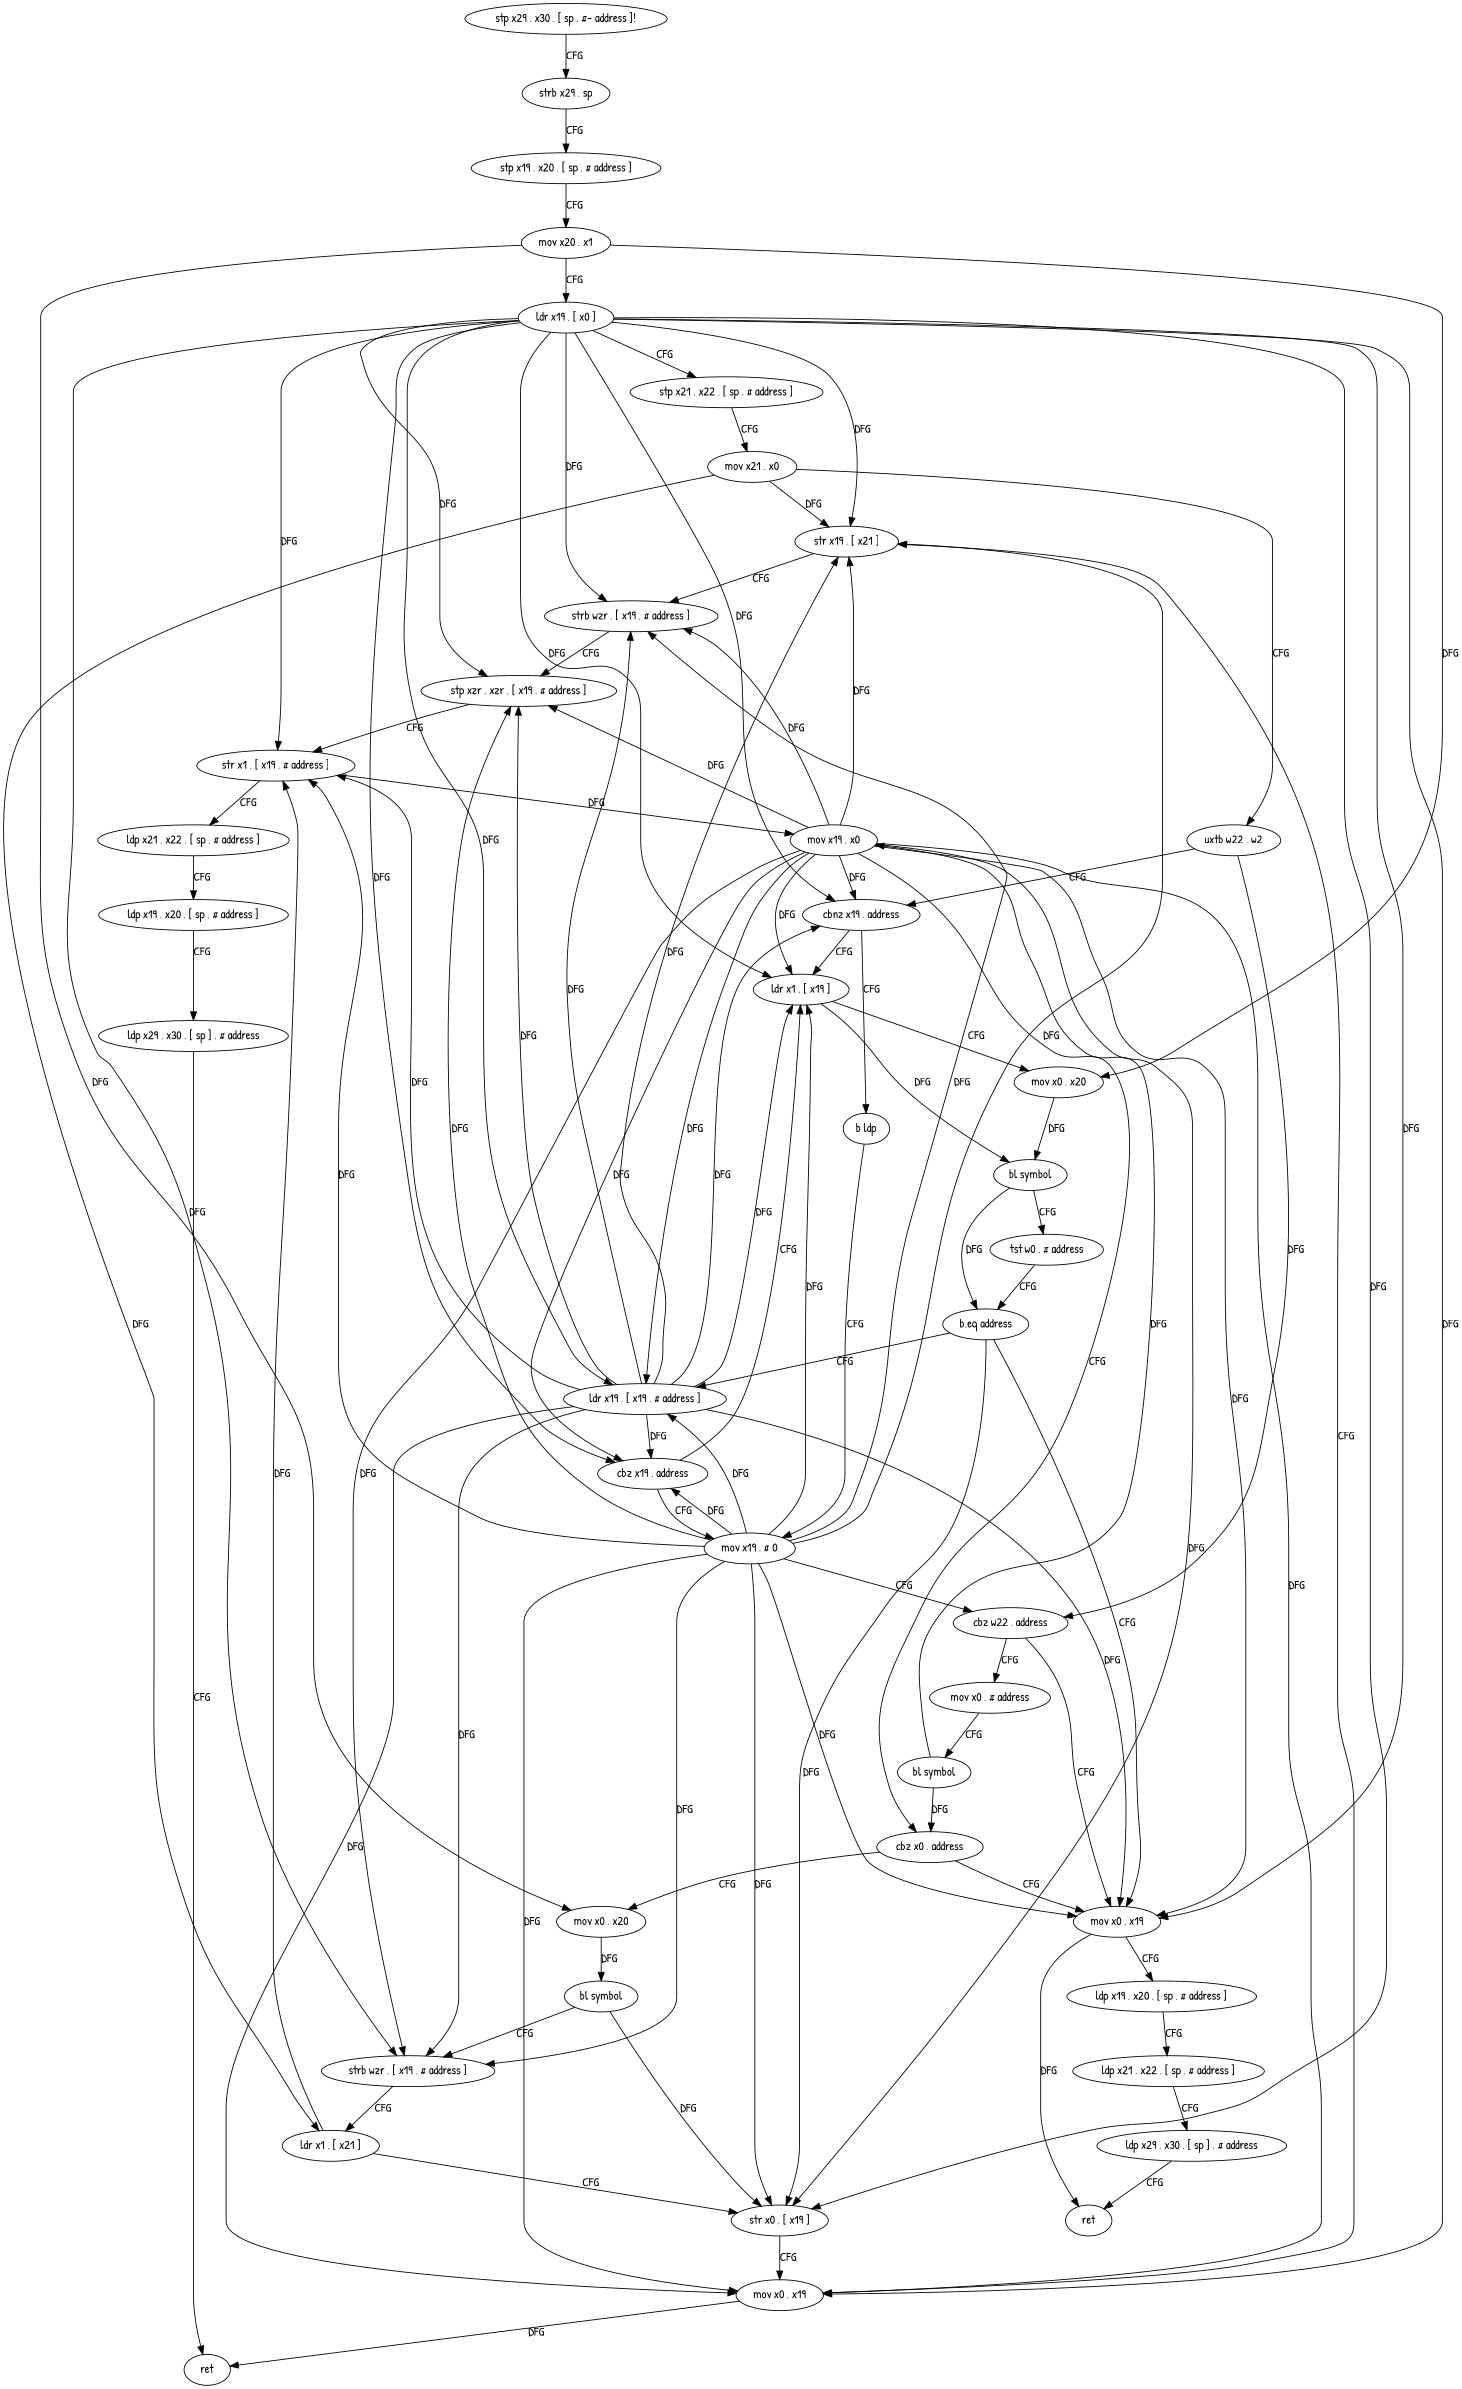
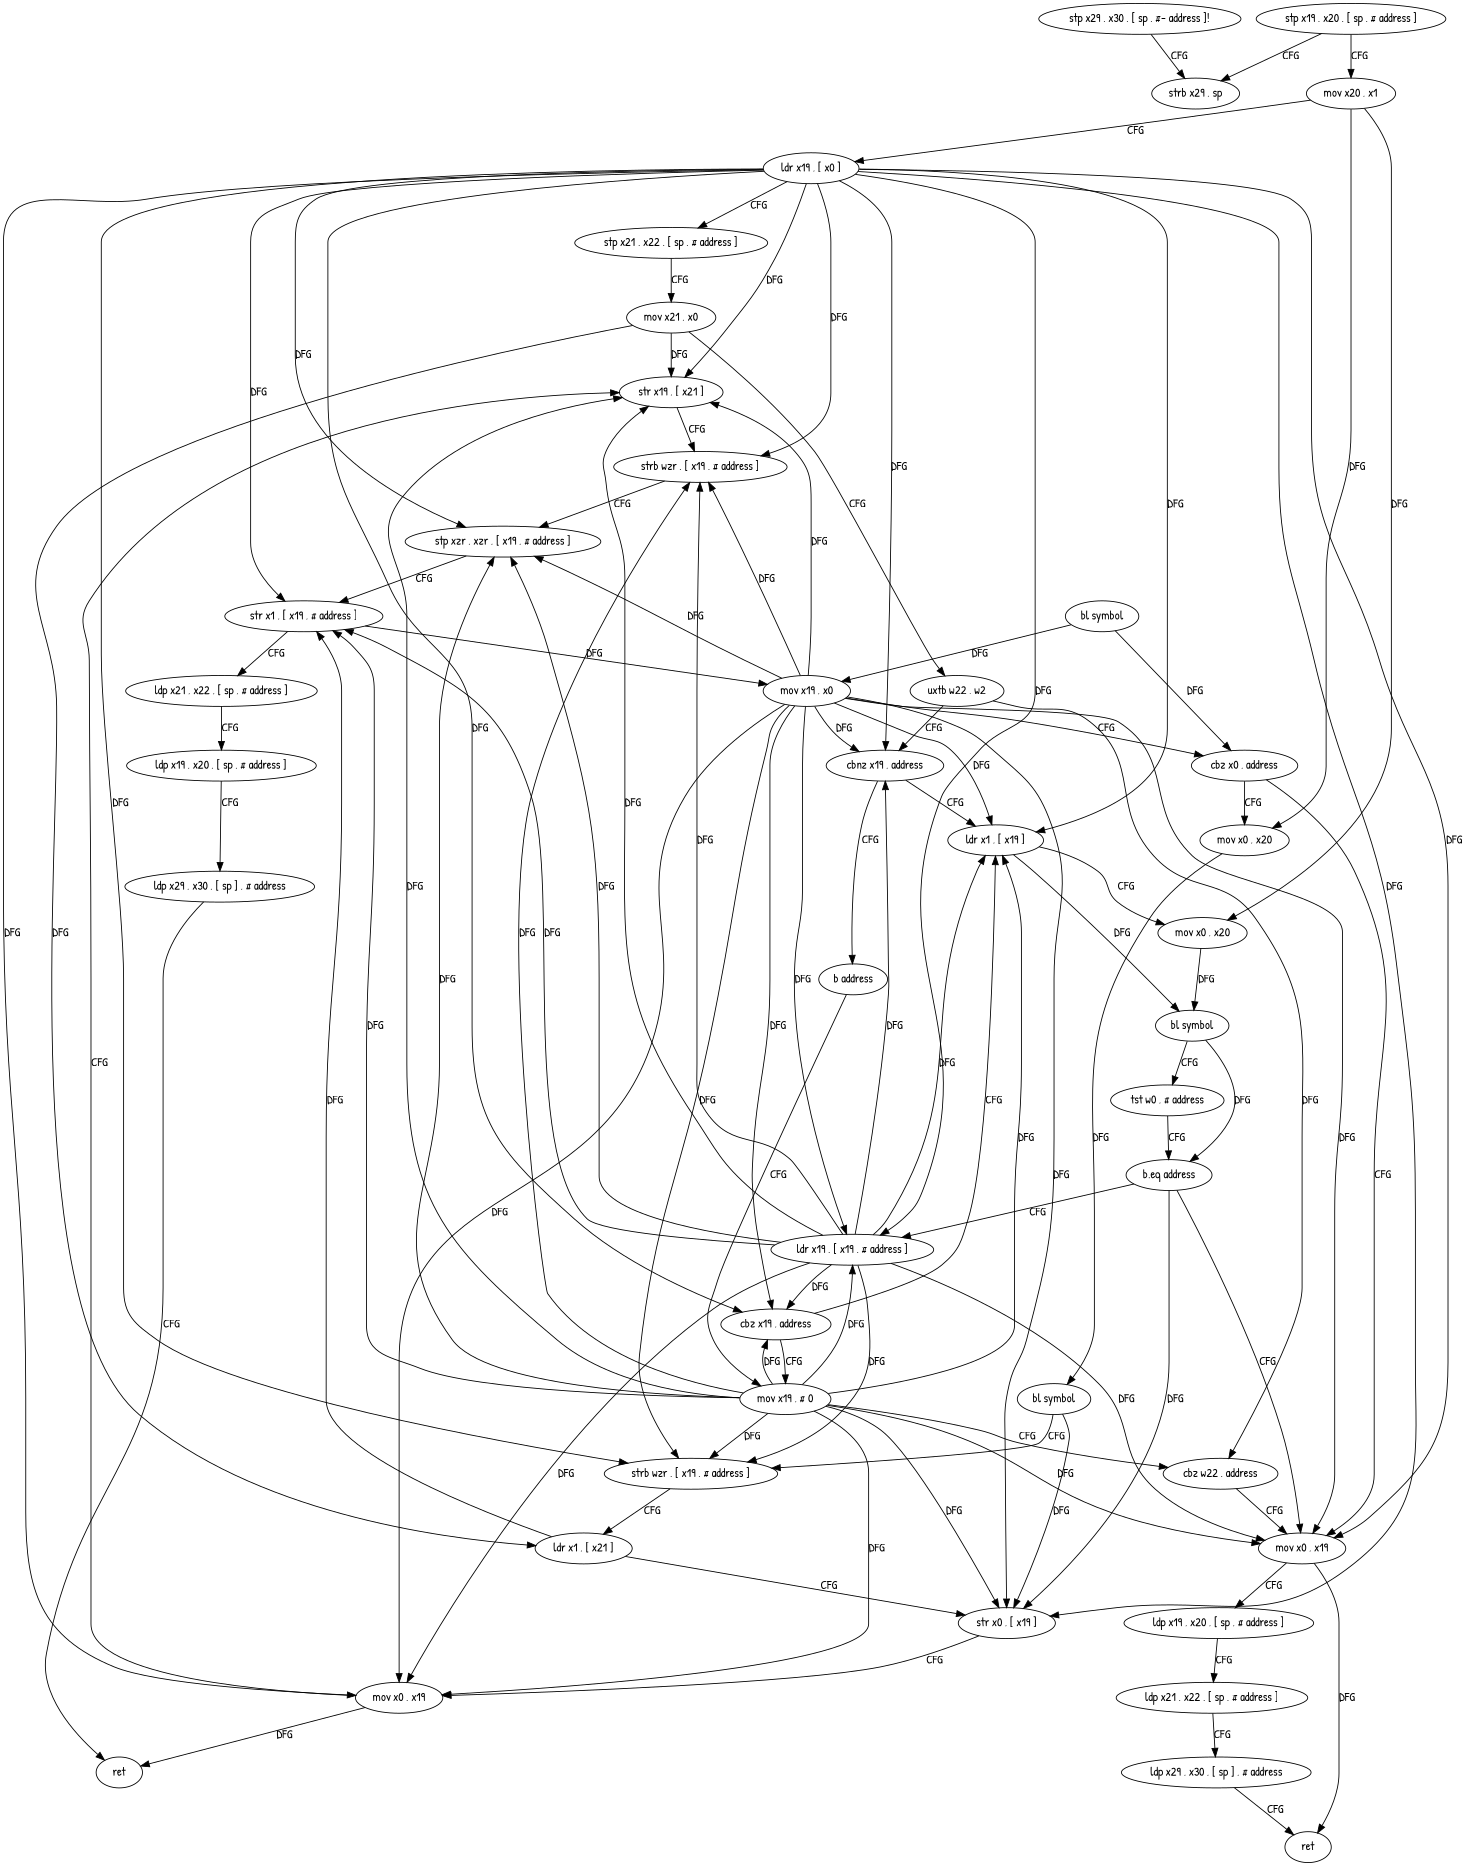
(566, 127) -> (1275, 55)
(866, 1129) -> (853, 979)
(990, 1698) -> none
